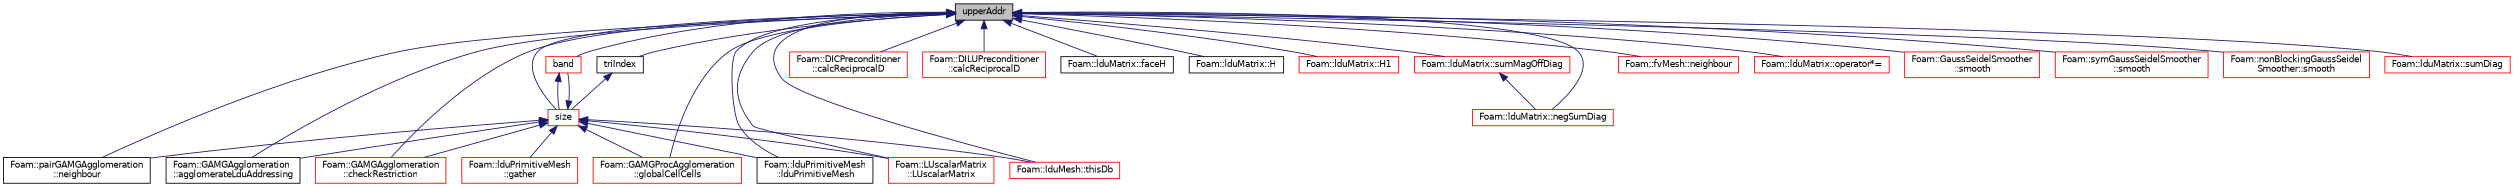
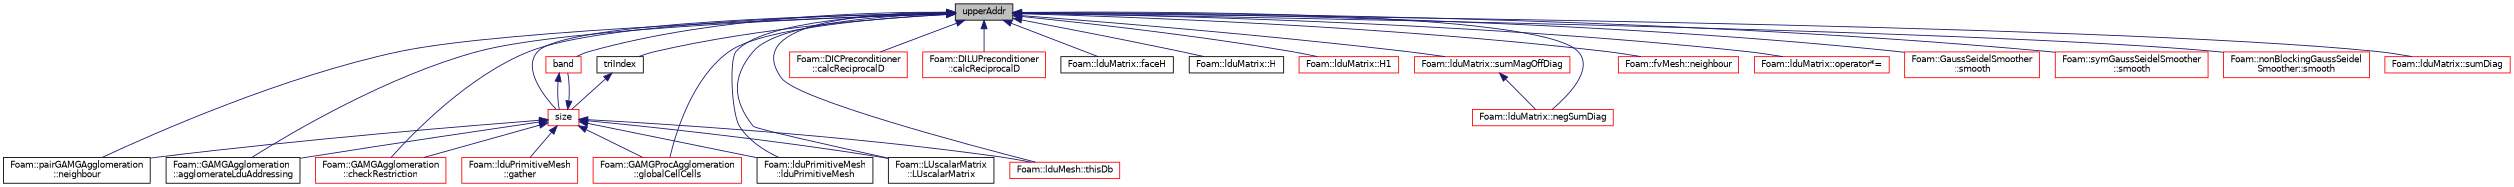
(941, 170) -> (941, 170)
